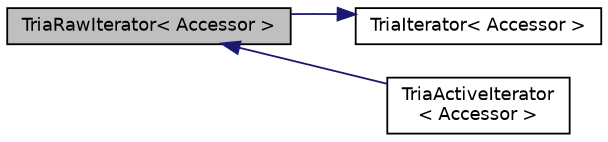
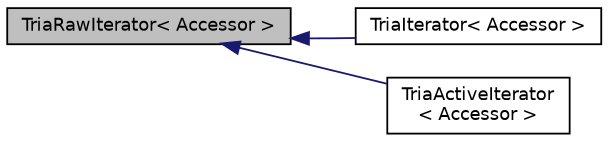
(314, 14) -> (332, 38)
